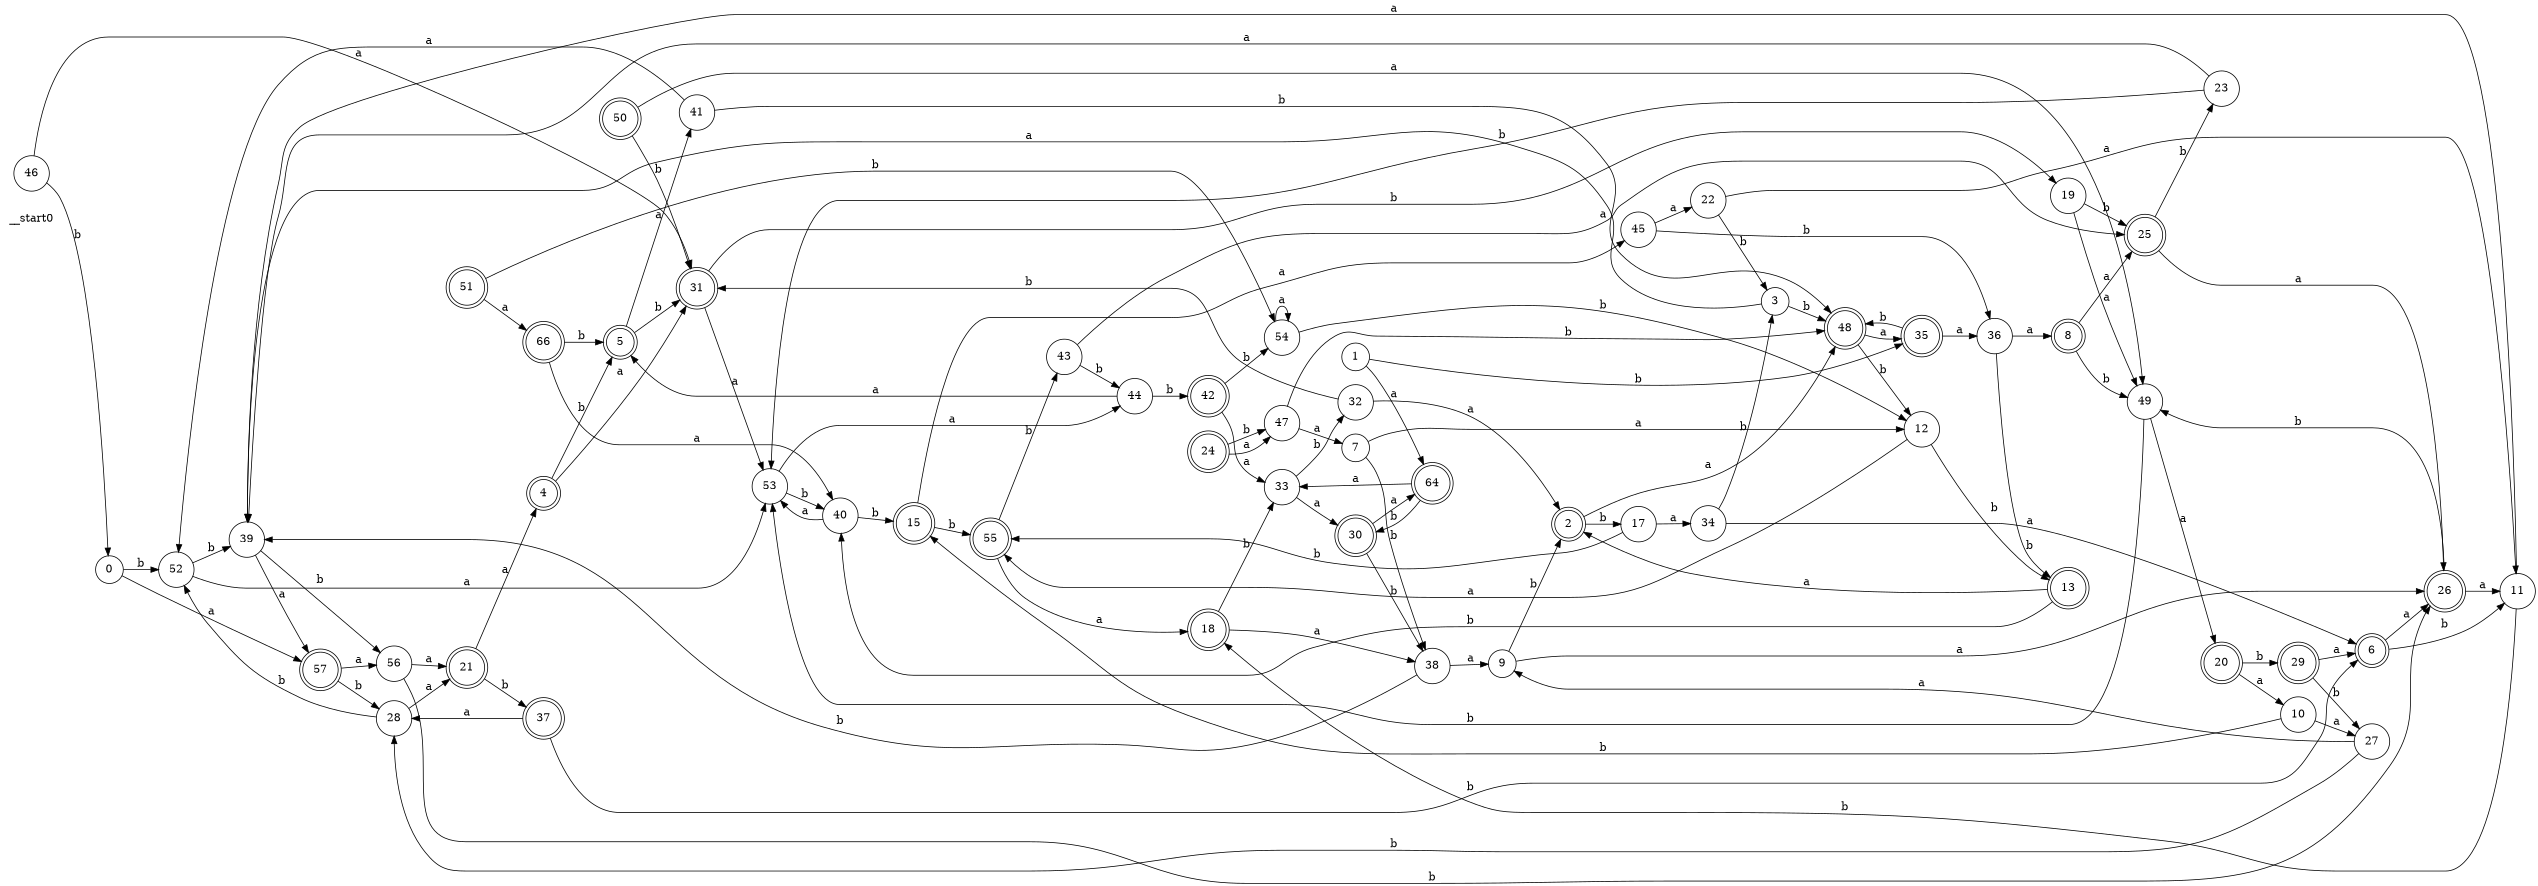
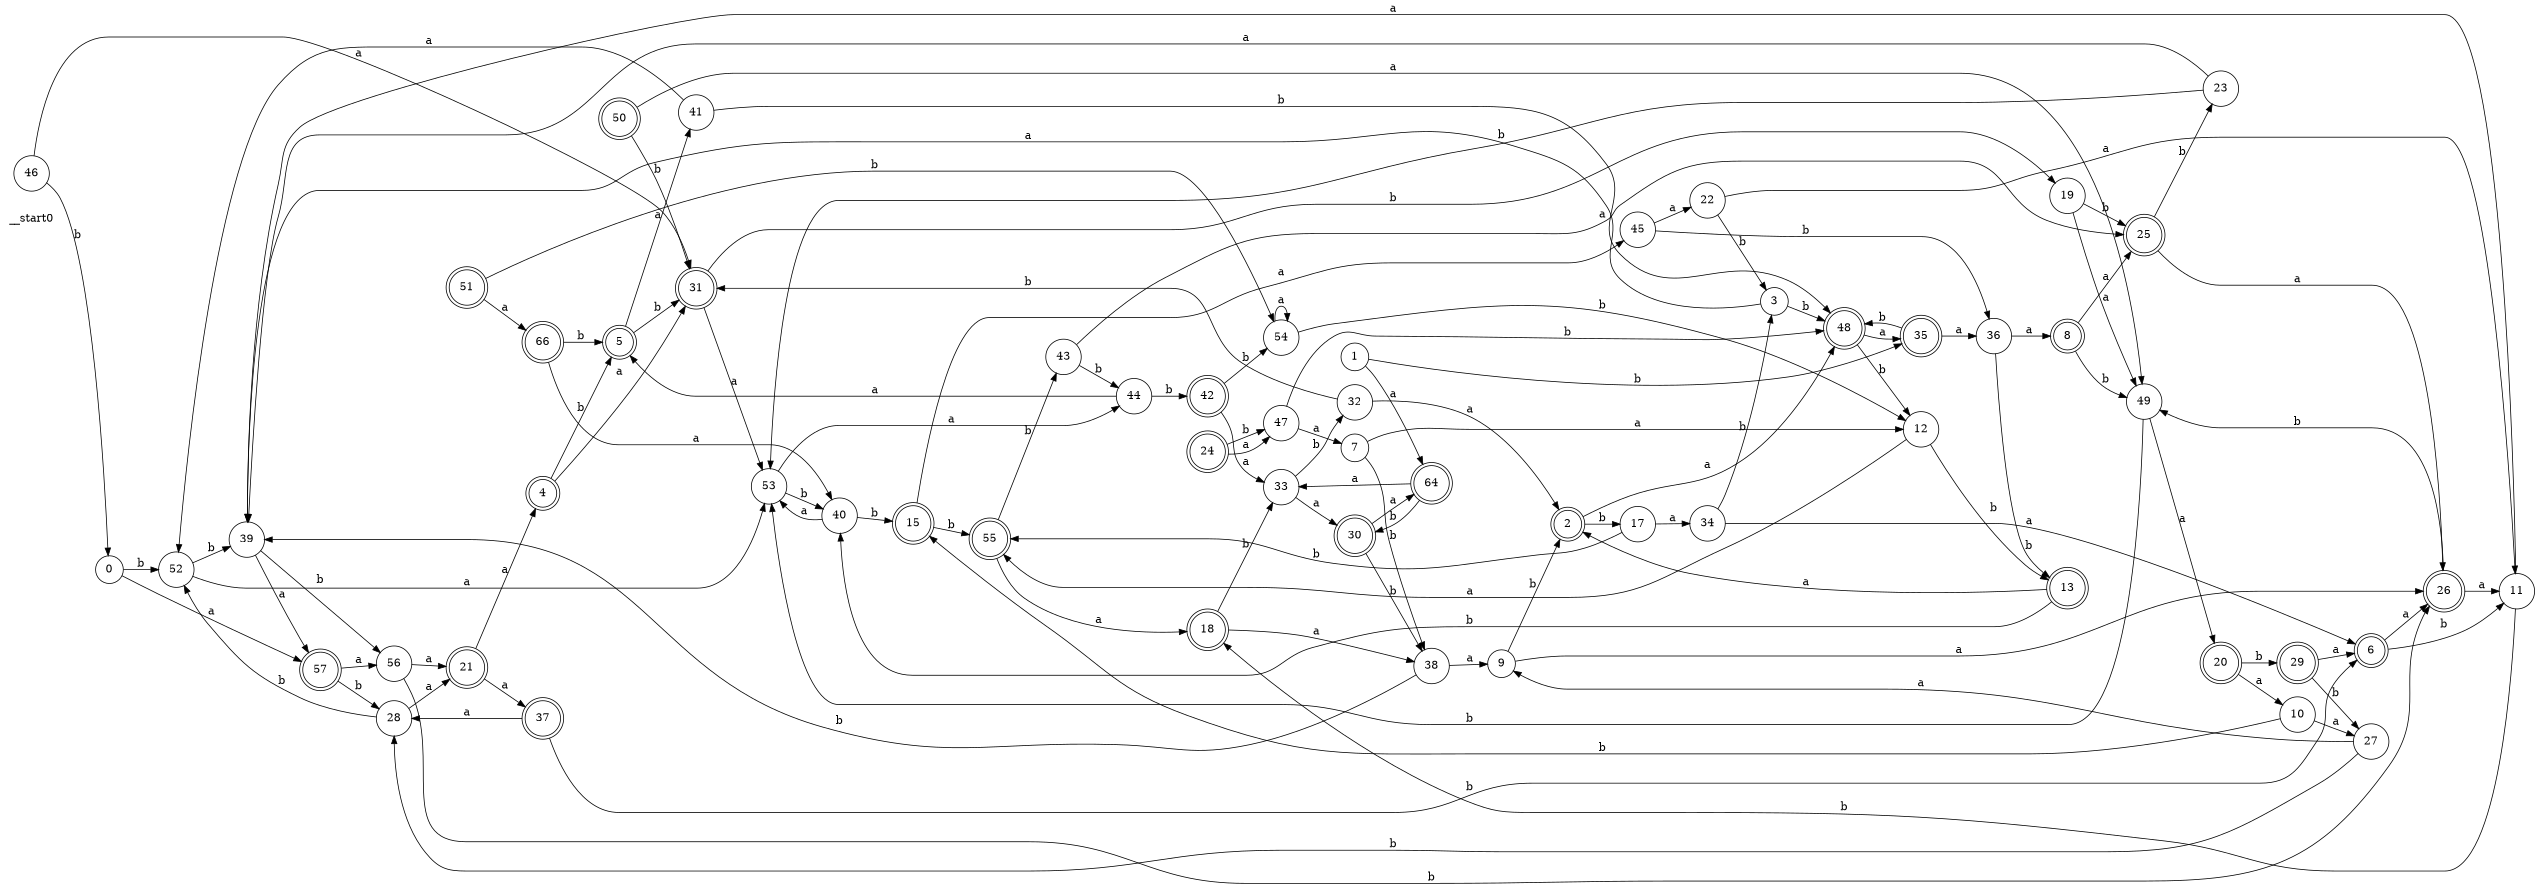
(505, 686) -> (505, 686)
